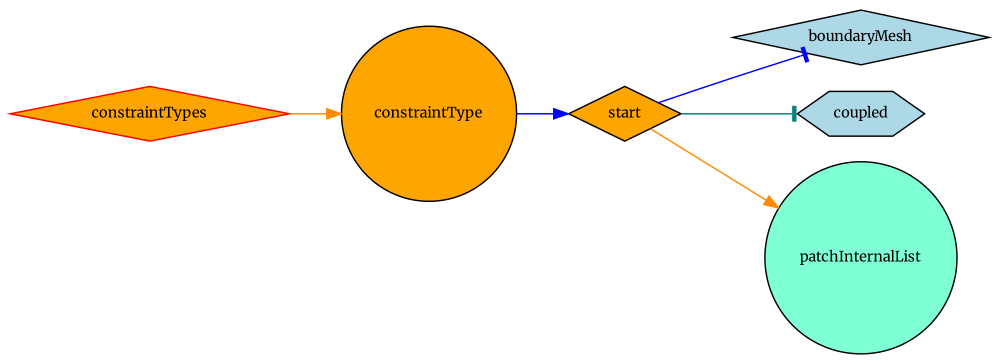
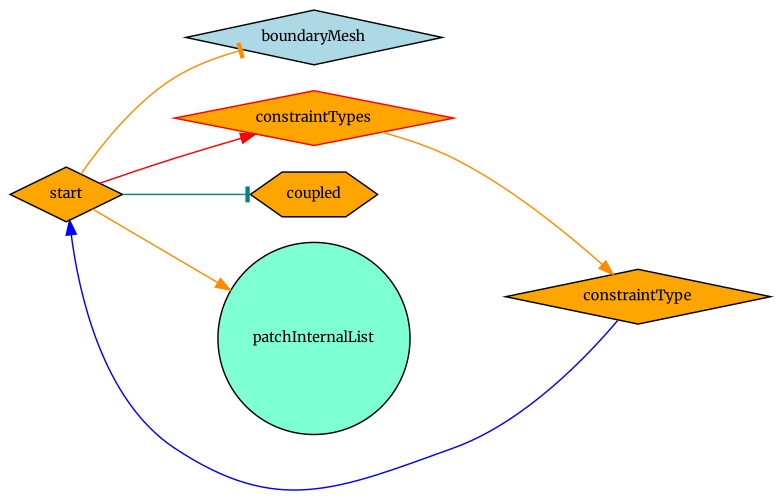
(729, 79) -> (147, 98)
(429, 114) -> (638, 297)
(861, 114) -> (314, 194)
none -> (170, 160)
